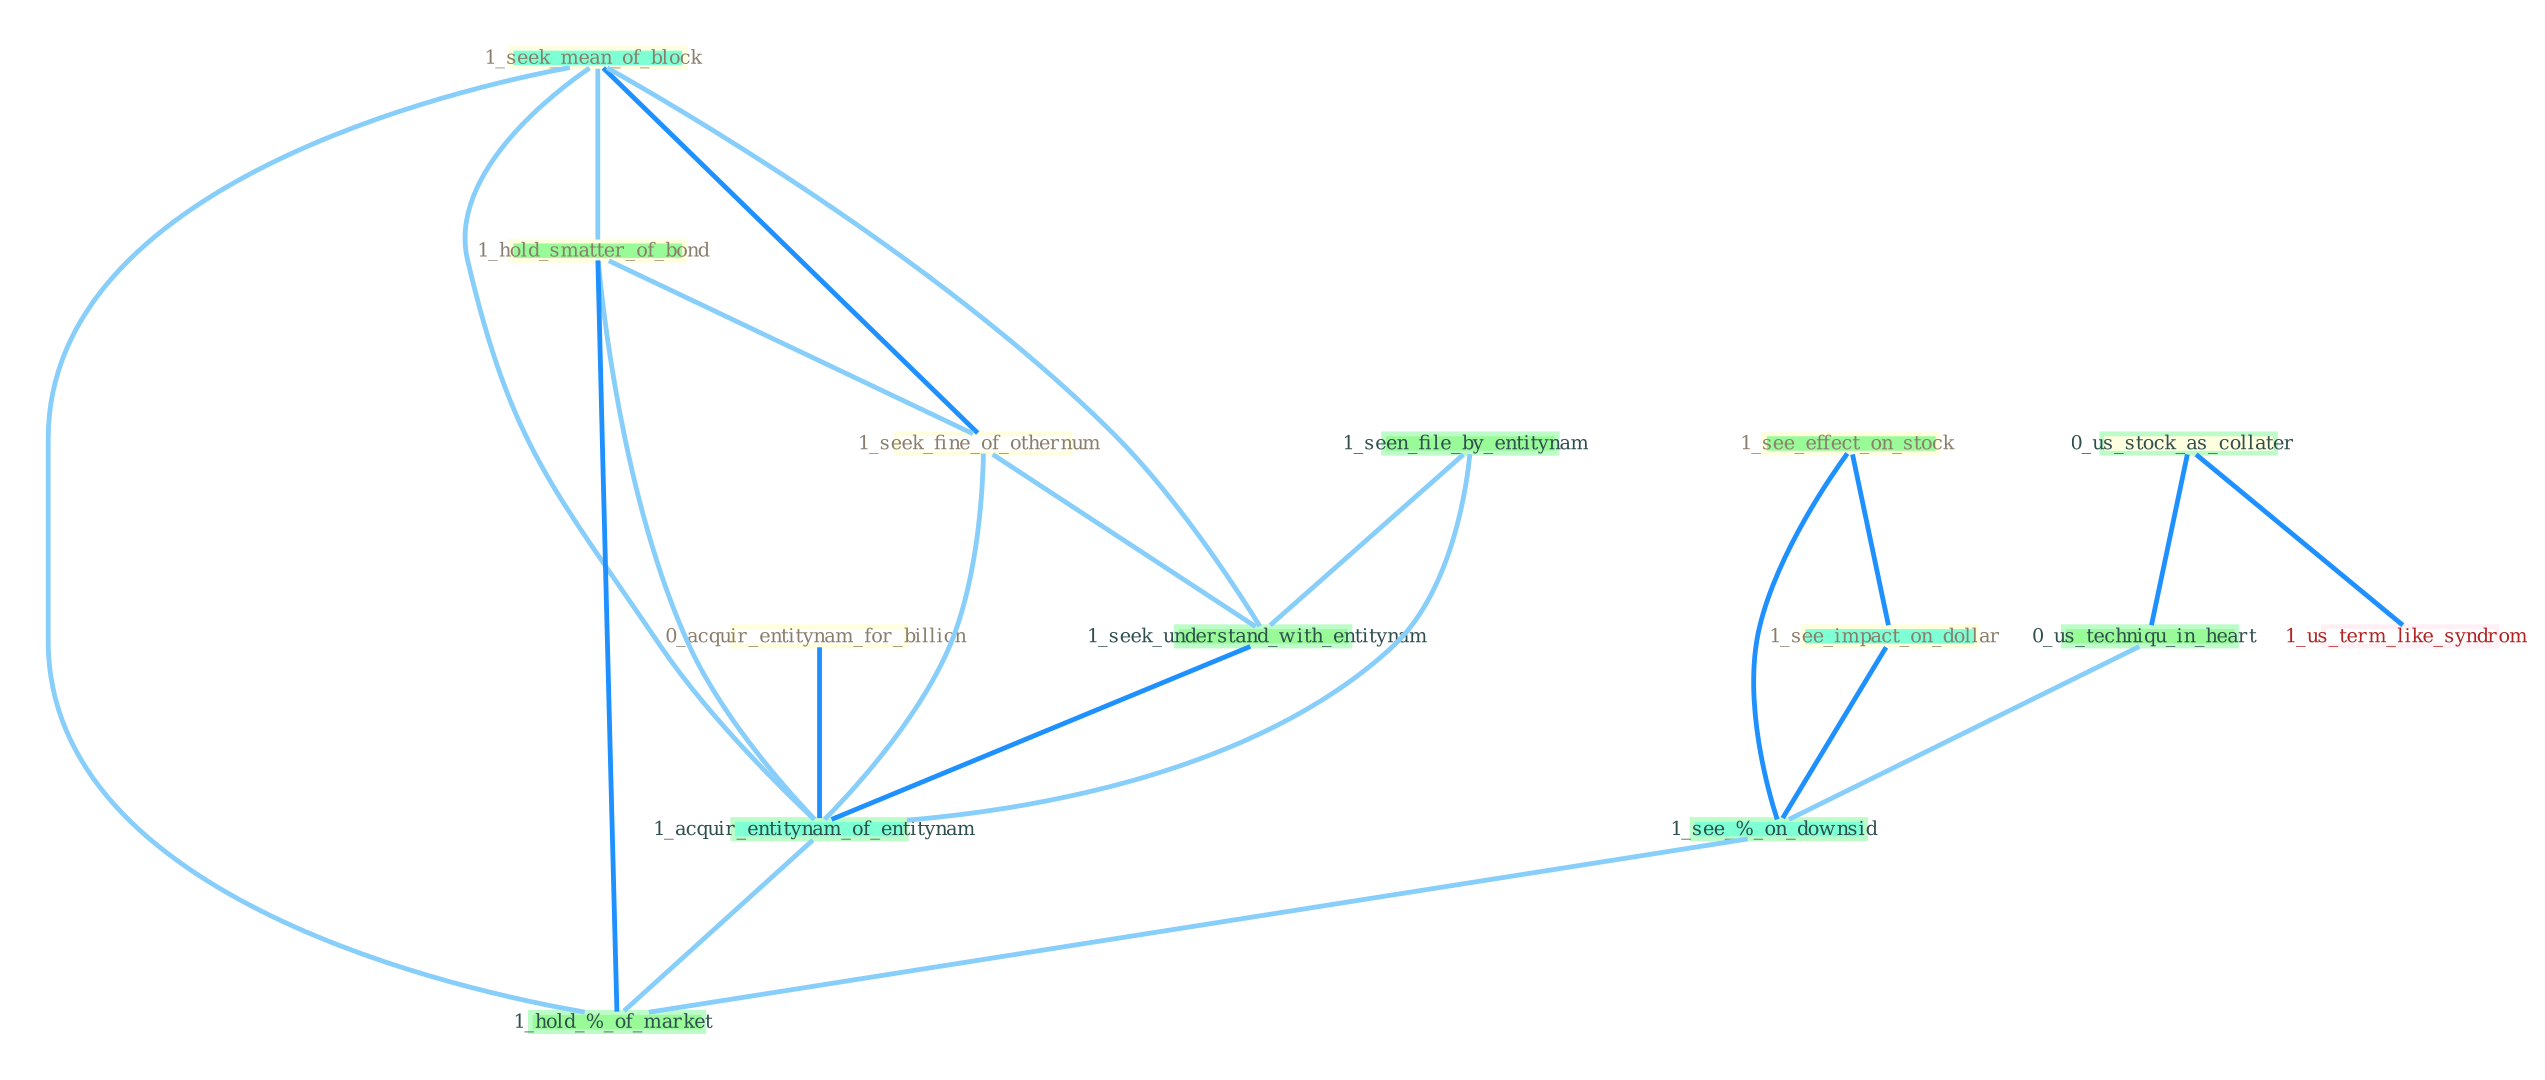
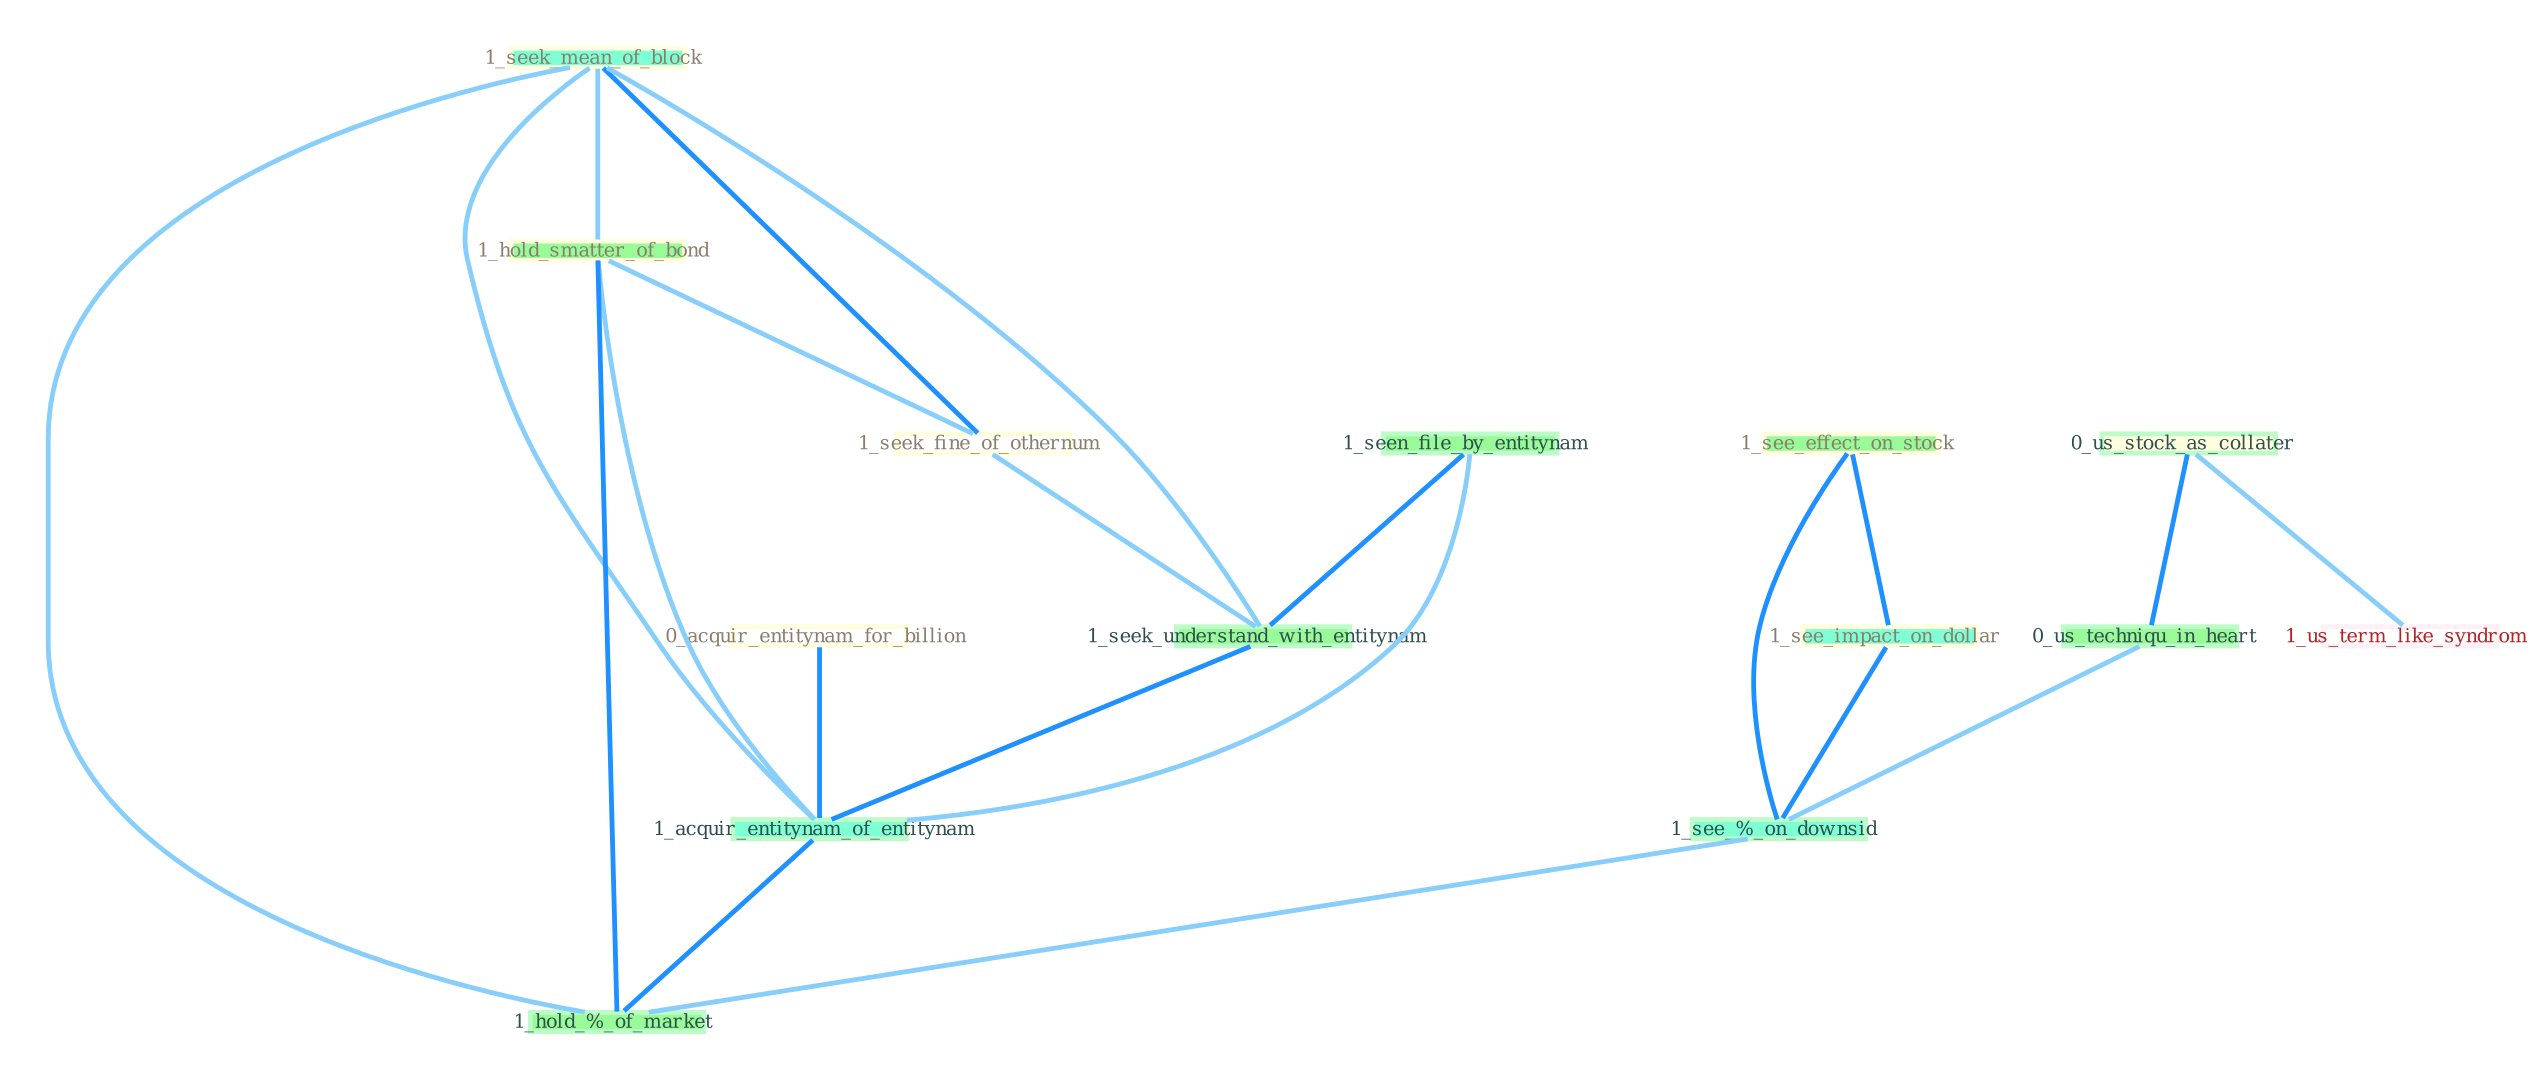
(1367, 540) -> (1367, 540)
(2299, 540) -> (2299, 540)
(946, 654) -> none
(718, 925) -> (718, 925)
